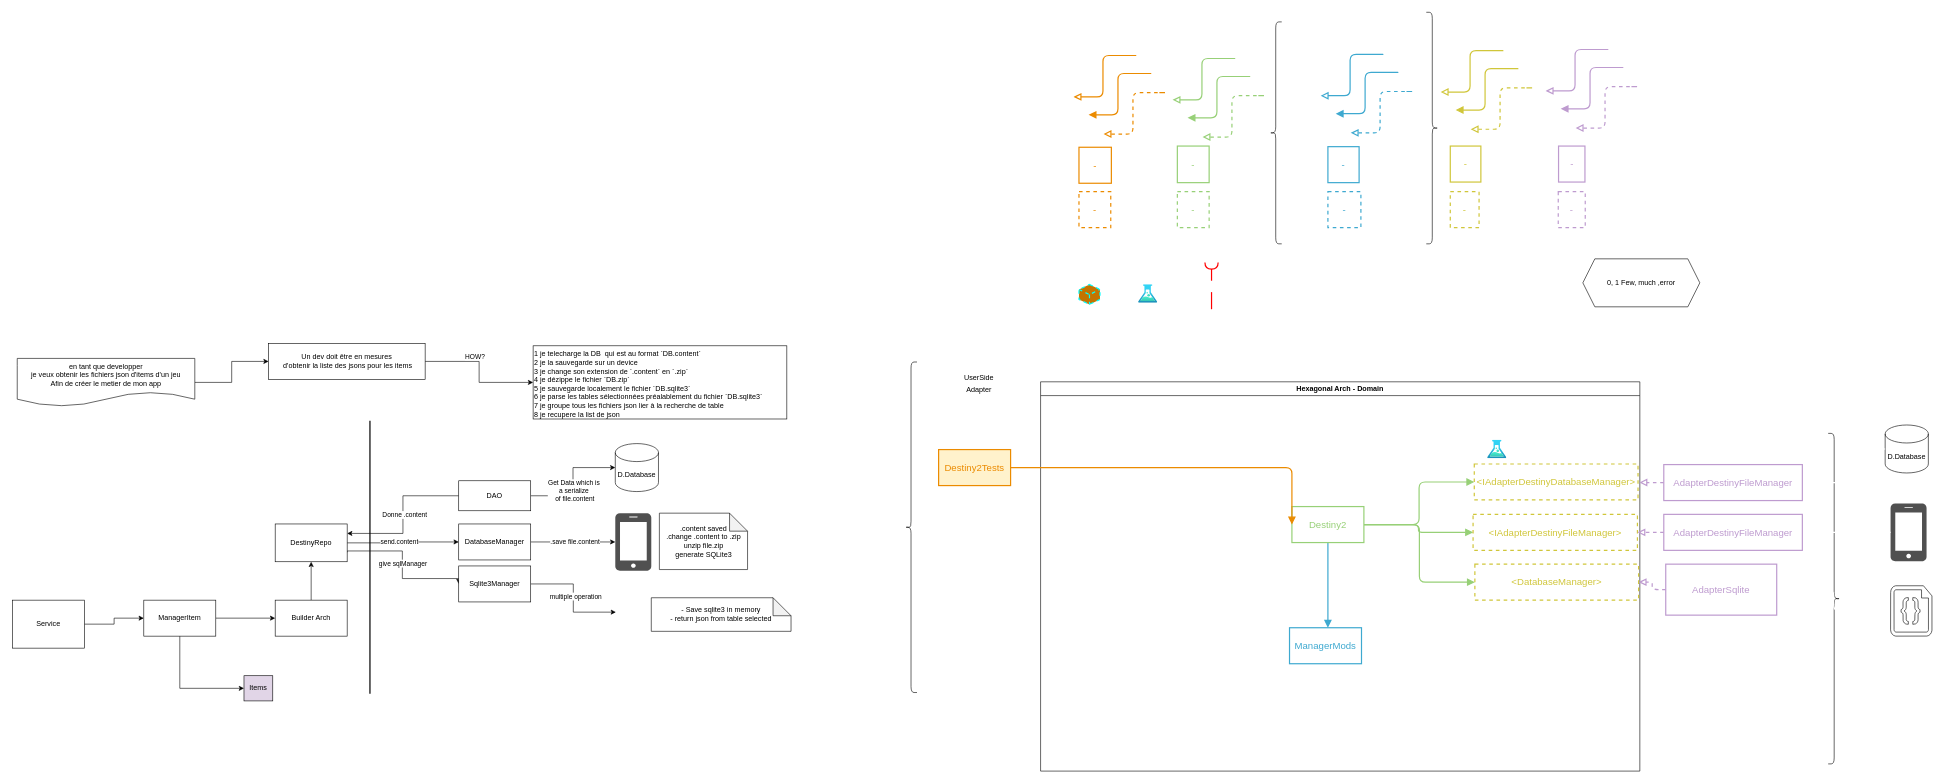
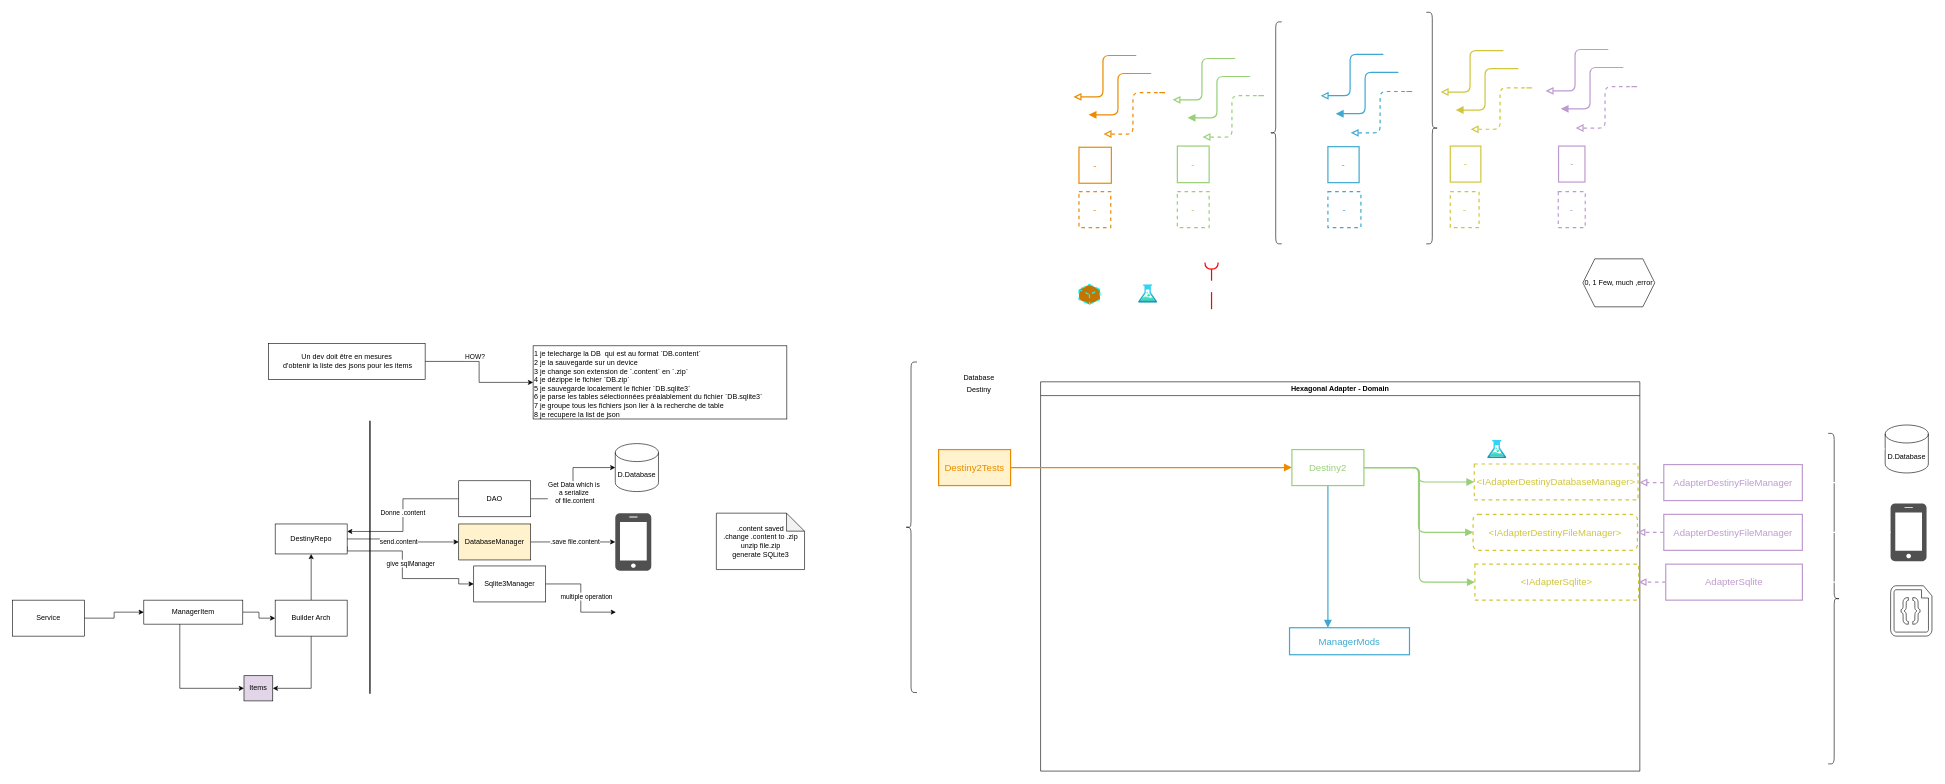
(1642, 283) -> (1619, 283)
(979, 378) -> (979, 378)
(106, 383) -> none
(214, 383) -> none
(1340, 389) -> (1340, 389)
(979, 390) -> (979, 390)
(495, 496) -> (495, 499)
(1328, 525) -> (1328, 468)
(1556, 533) -> (1556, 533)
(495, 542) -> (495, 542)
(704, 542) -> (761, 542)
(311, 543) -> (311, 539)
(1557, 582) -> (1557, 582)
(495, 584) -> (510, 584)
(1722, 590) -> (1734, 582)
(721, 615) -> none
(180, 618) -> (193, 612)
(48, 624) -> (48, 618)
(1326, 646) -> (1350, 641)
none -> (311, 689)
